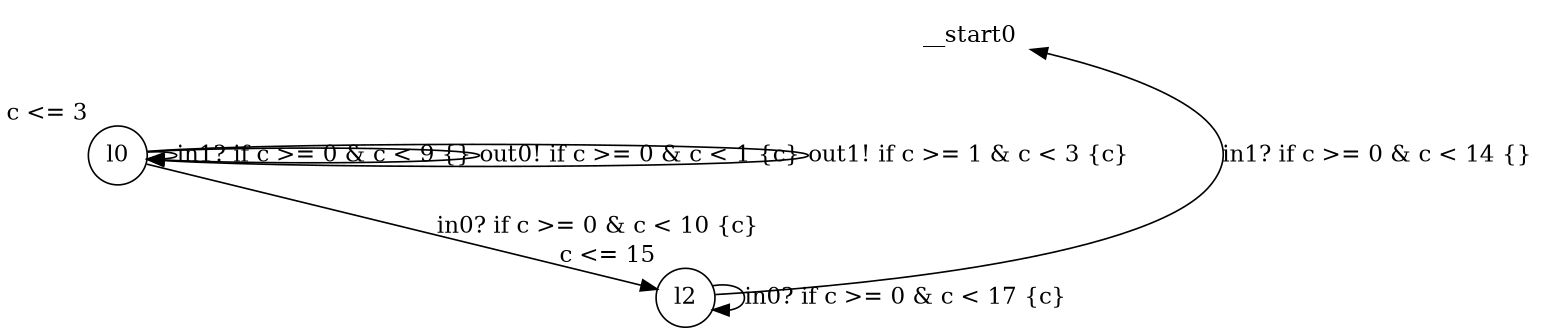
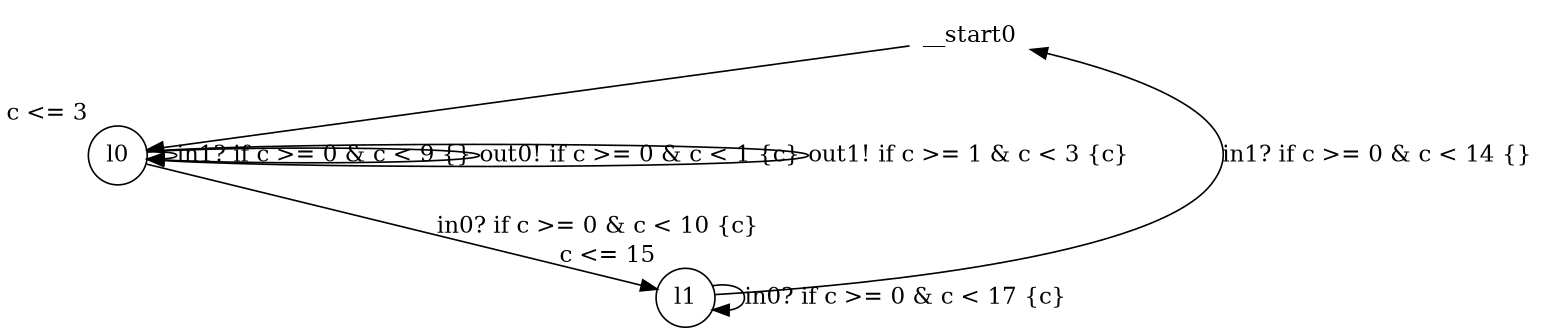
none -> (536, 97)
(686, 298) -> (686, 298)
